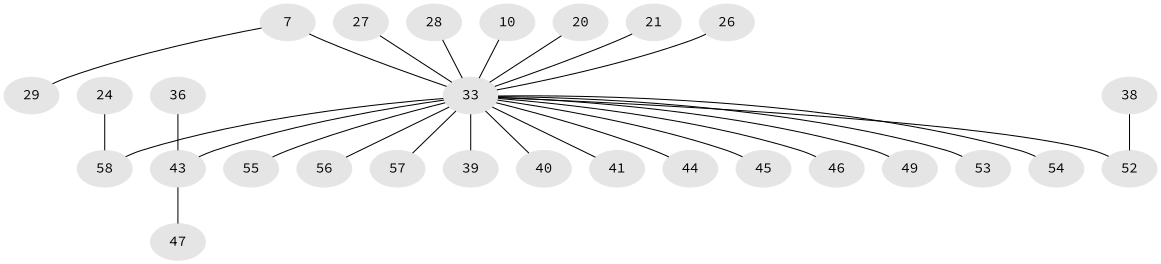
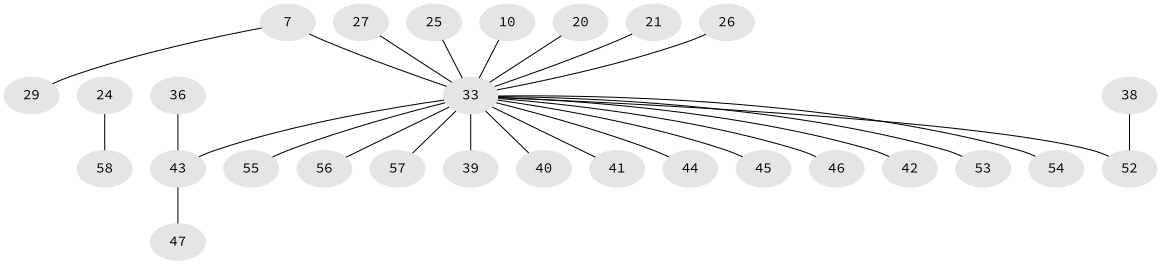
(434, 22) -> (434, 22)
(283, 118) -> none
(910, 169) -> (910, 169)
